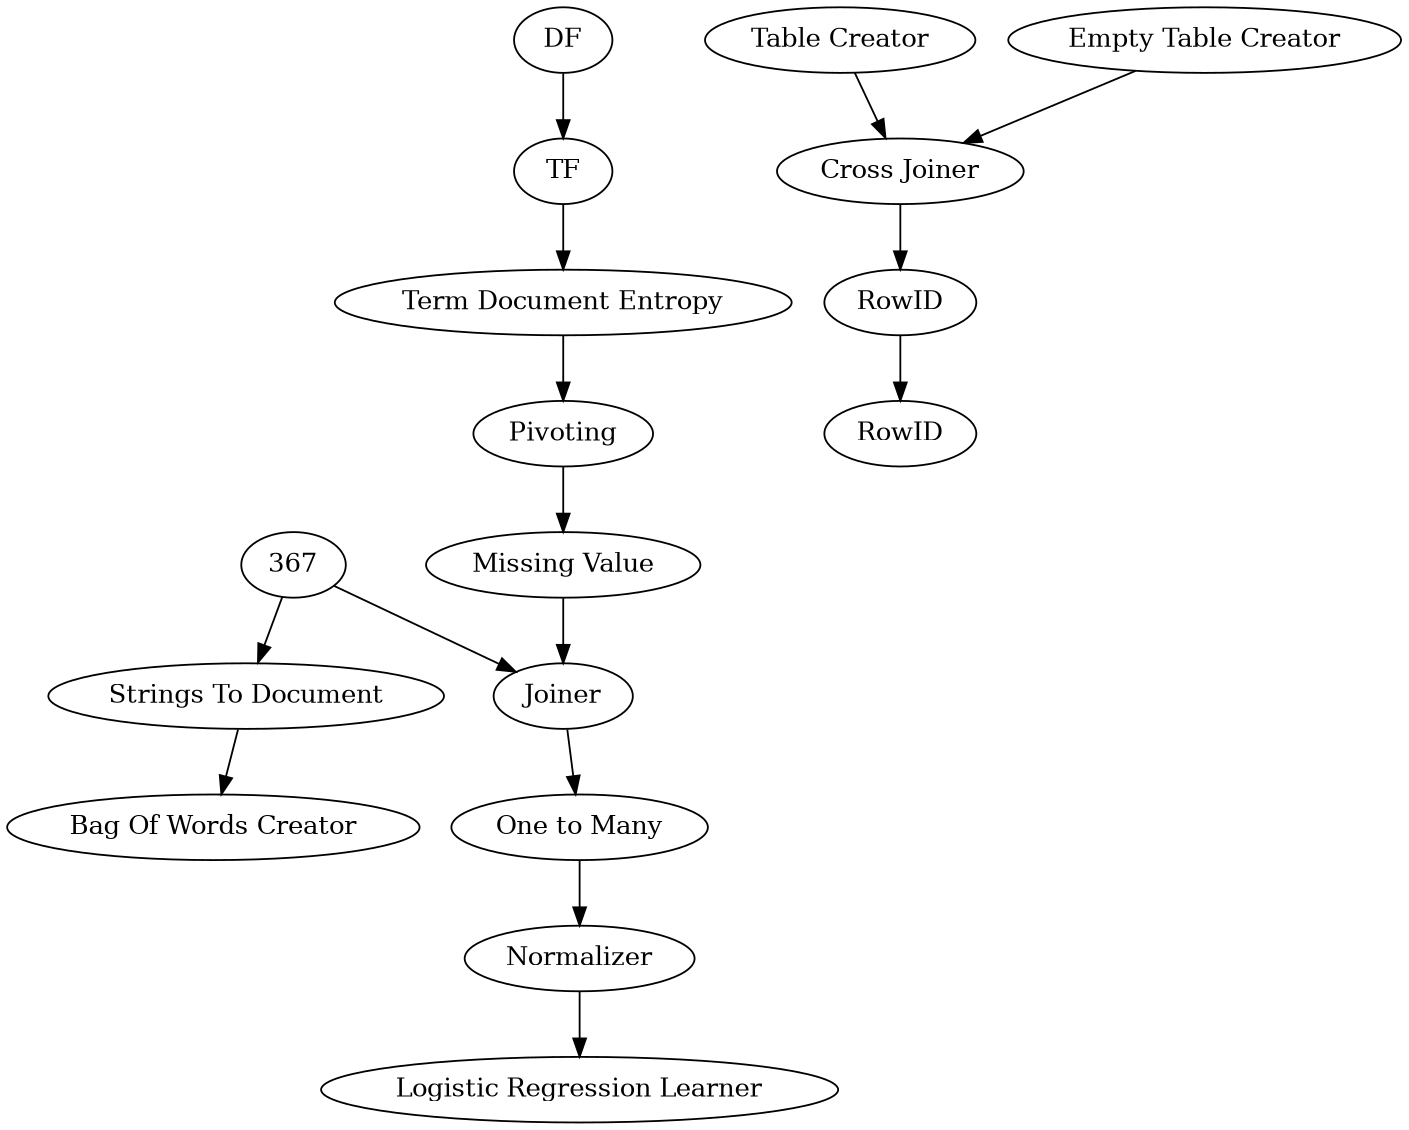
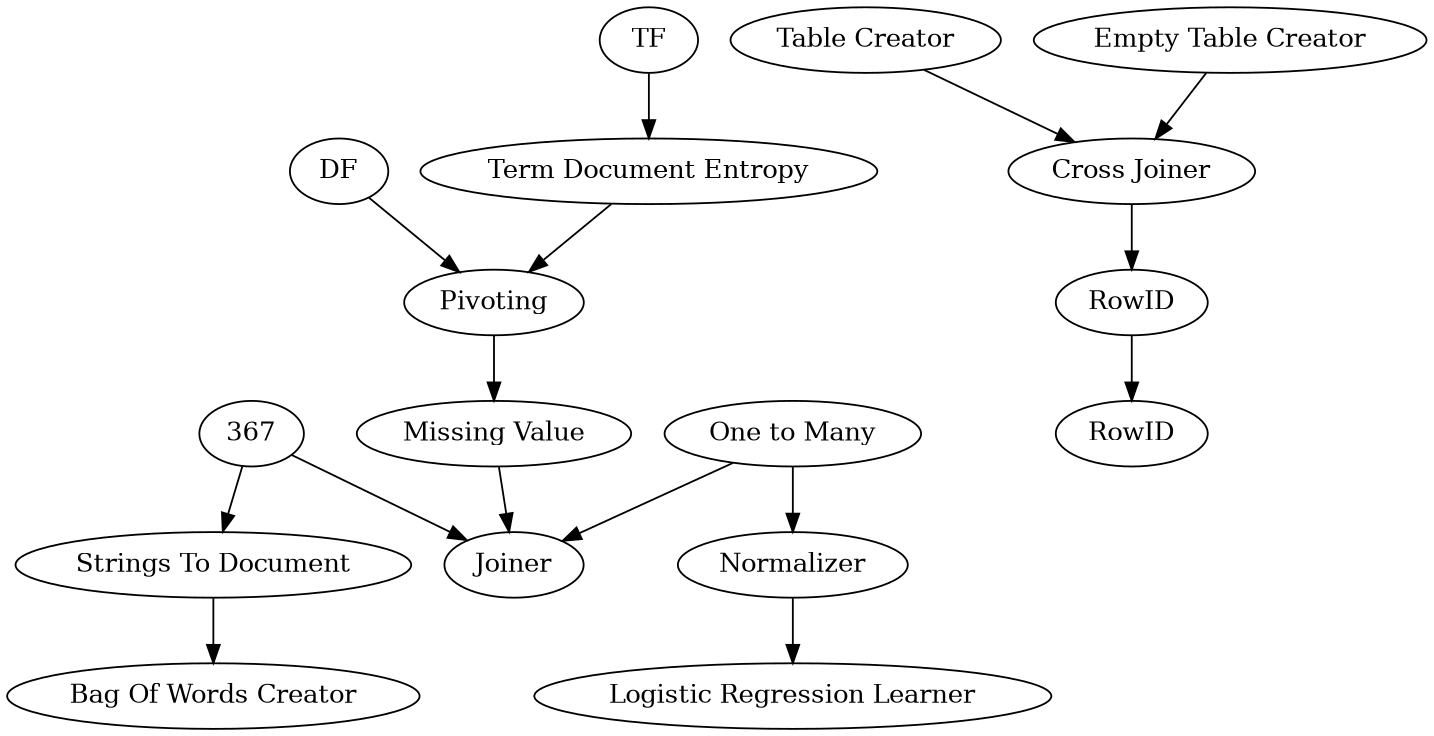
(563, 97) -> (407, 229)
(570, 753) -> (656, 498)
